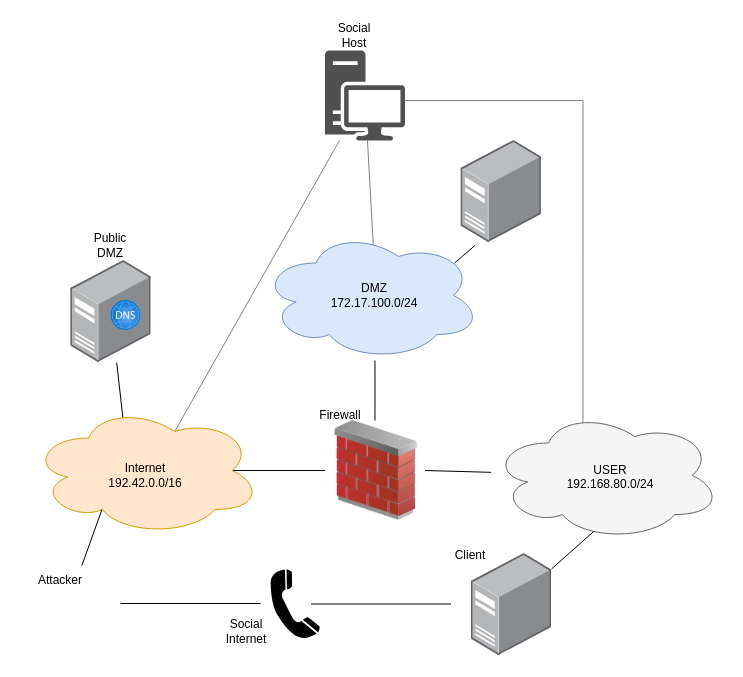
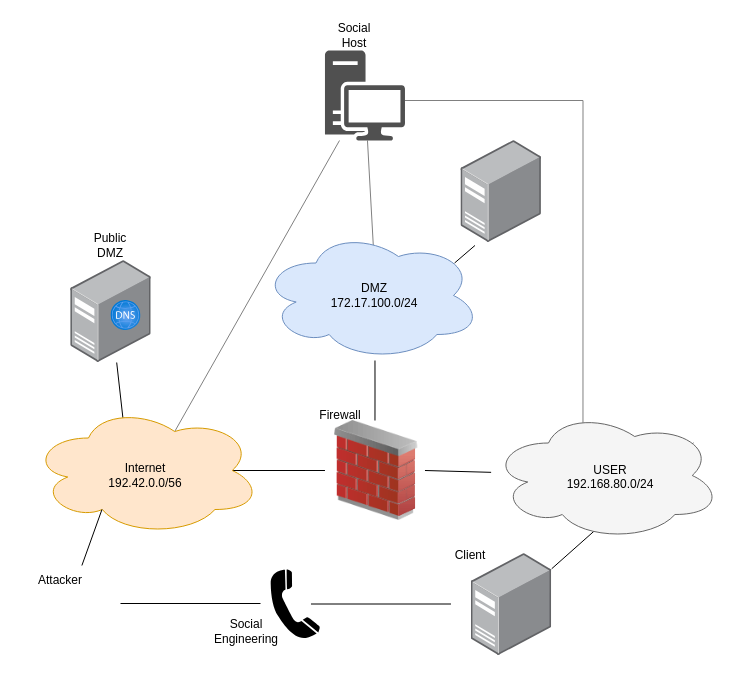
(146, 476) -> (146, 476)
(247, 632) -> (247, 632)
